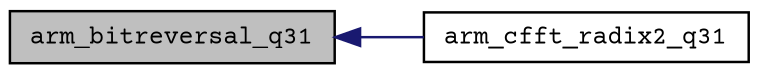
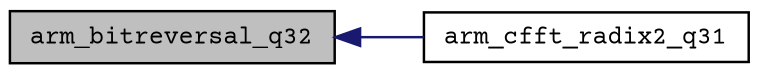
(172, 37) -> (172, 37)
